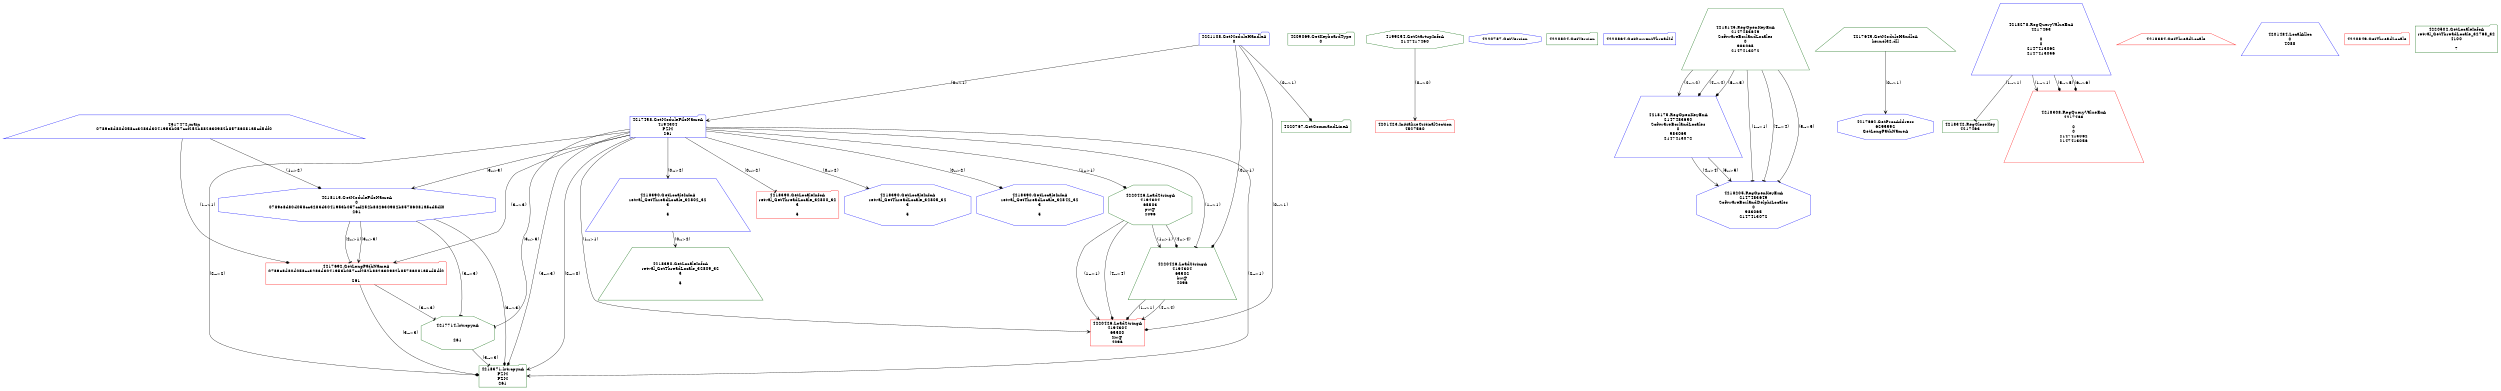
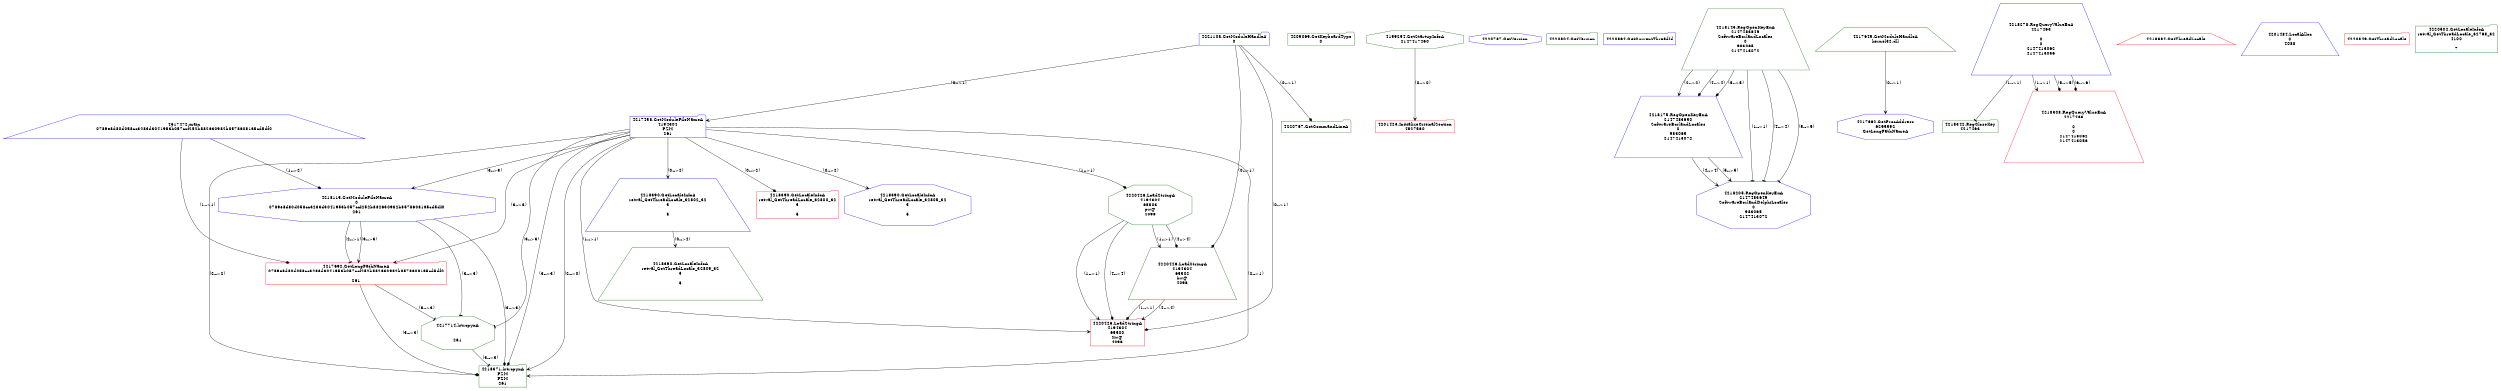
(988, 141) -> none
(730, 164) -> (730, 164)
(1040, 205) -> none
